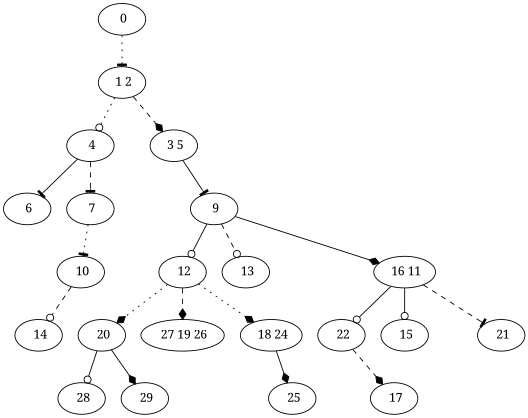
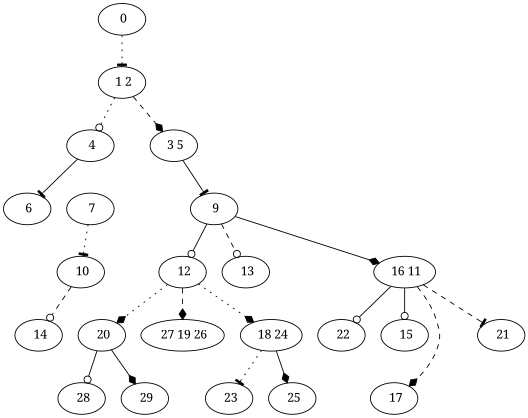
(90, 175) -> none
(364, 363) -> (440, 333)
none -> (229, 399)
